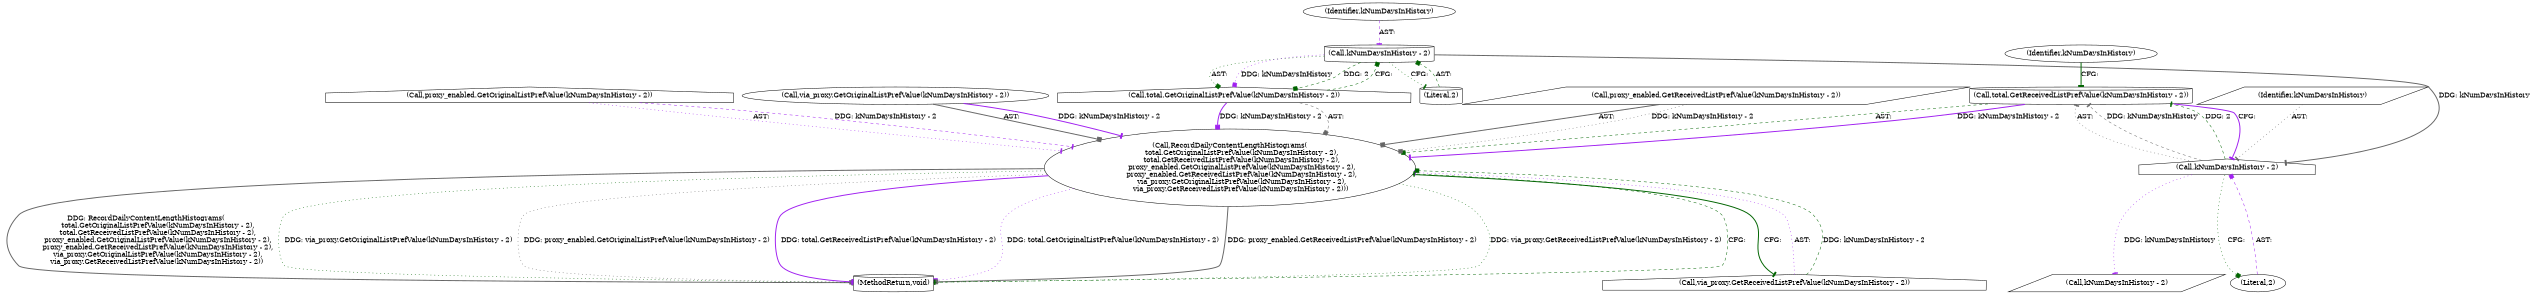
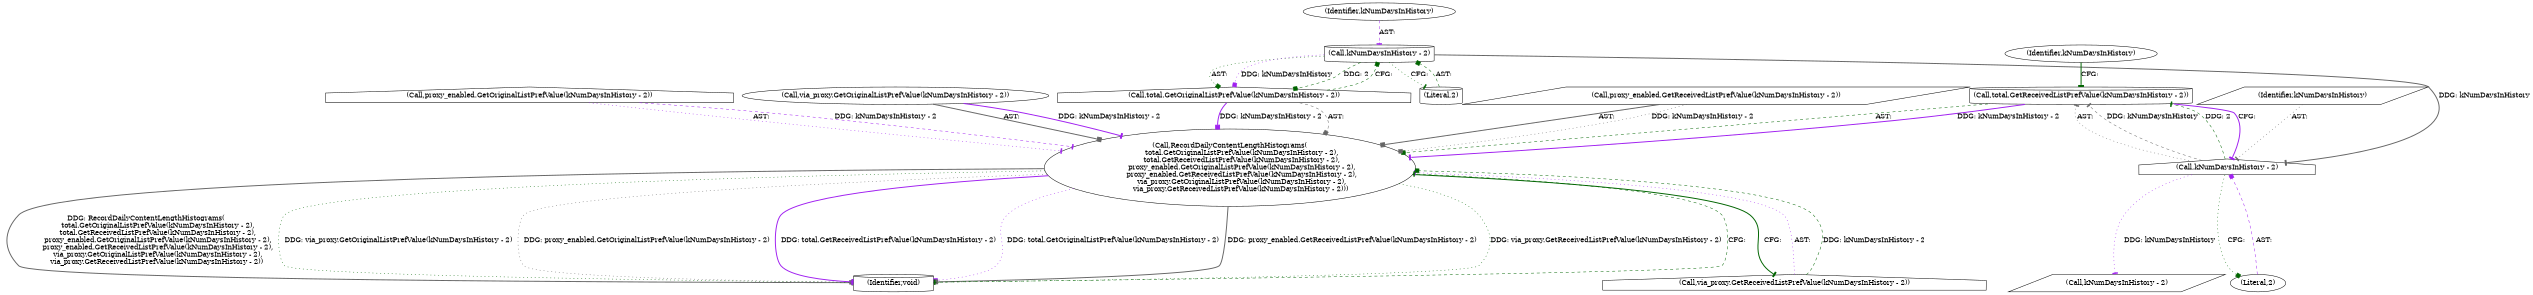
(894, 283) -> (894, 283)
